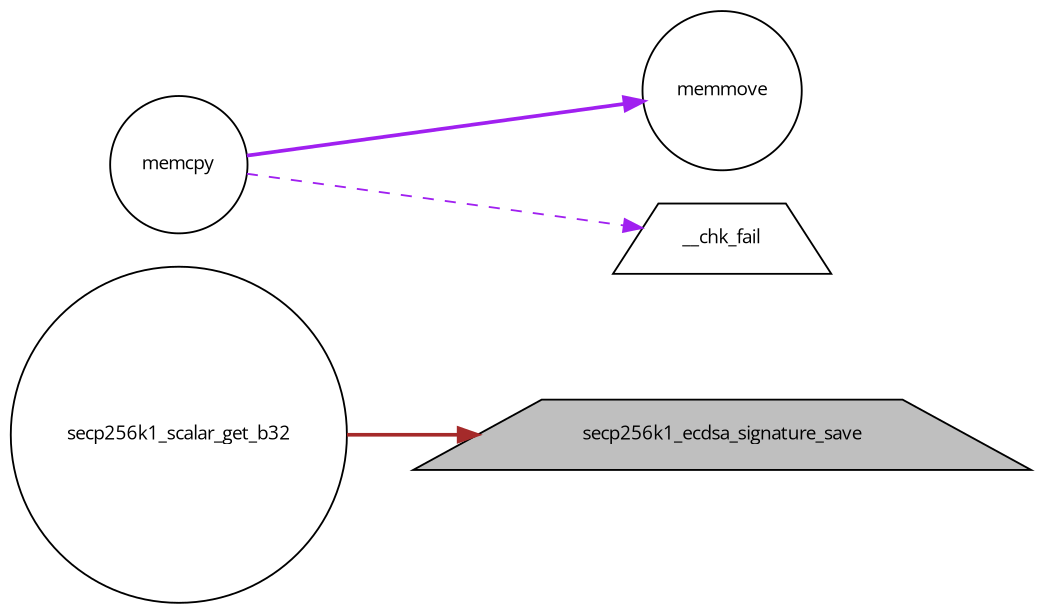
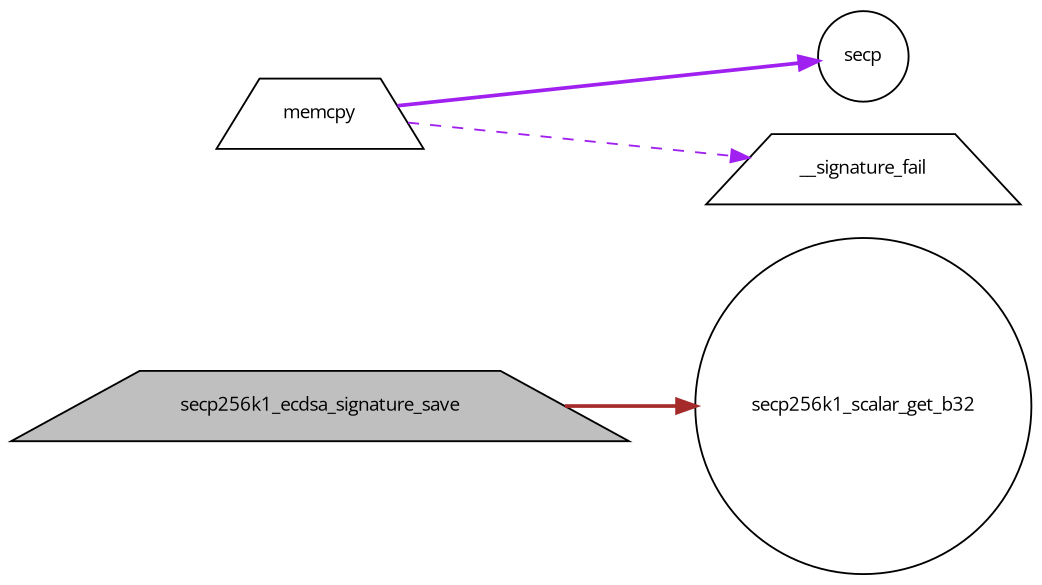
(722, 91) -> (863, 56)
(179, 165) -> (320, 114)
(722, 239) -> (863, 169)
(403, 435) -> (621, 406)
